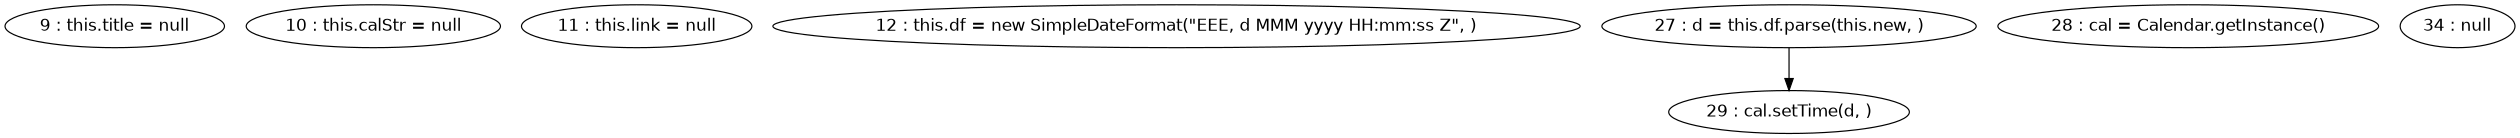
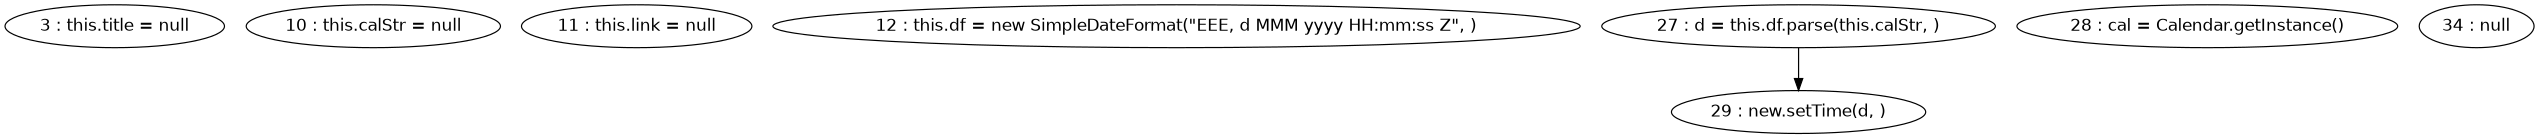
(115, 26) -> (115, 26)
(1789, 26) -> (1799, 26)
(1789, 112) -> (1799, 112)
